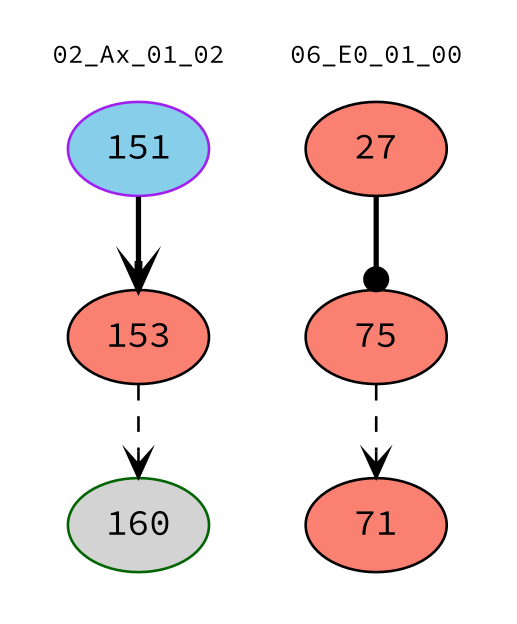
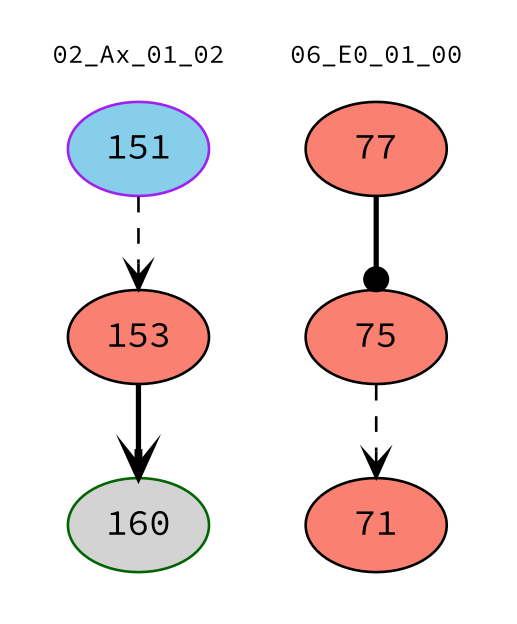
(376, 149) -> (376, 149)
(138, 230) -> (138, 230)
(138, 418) -> (138, 418)
